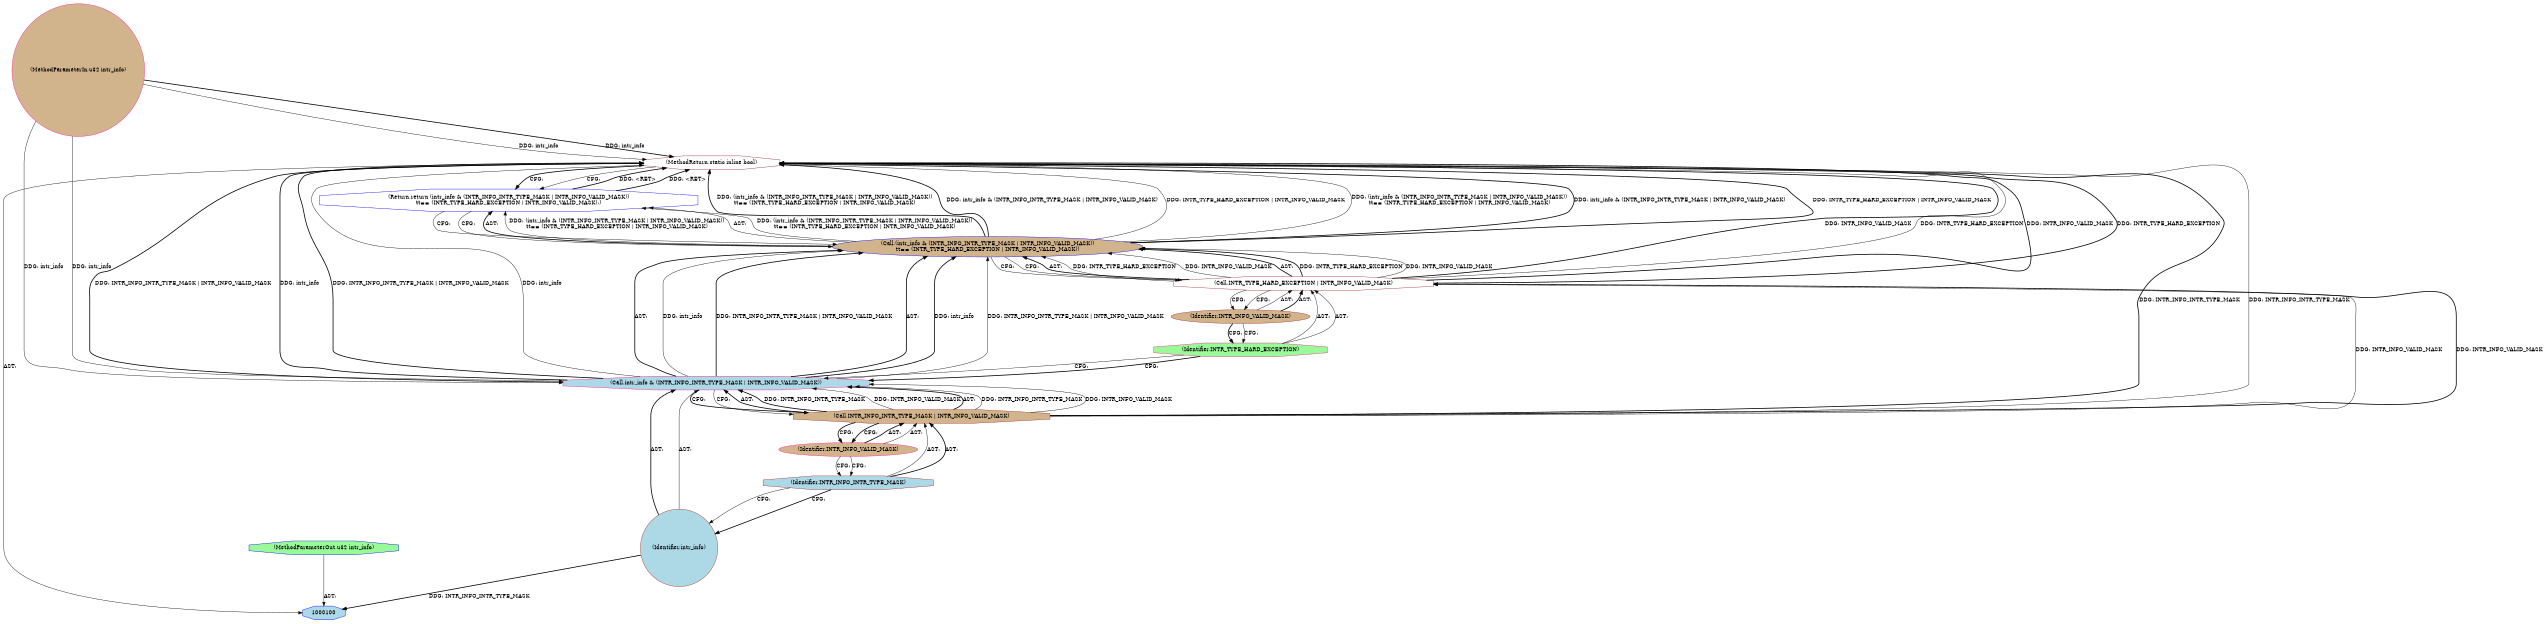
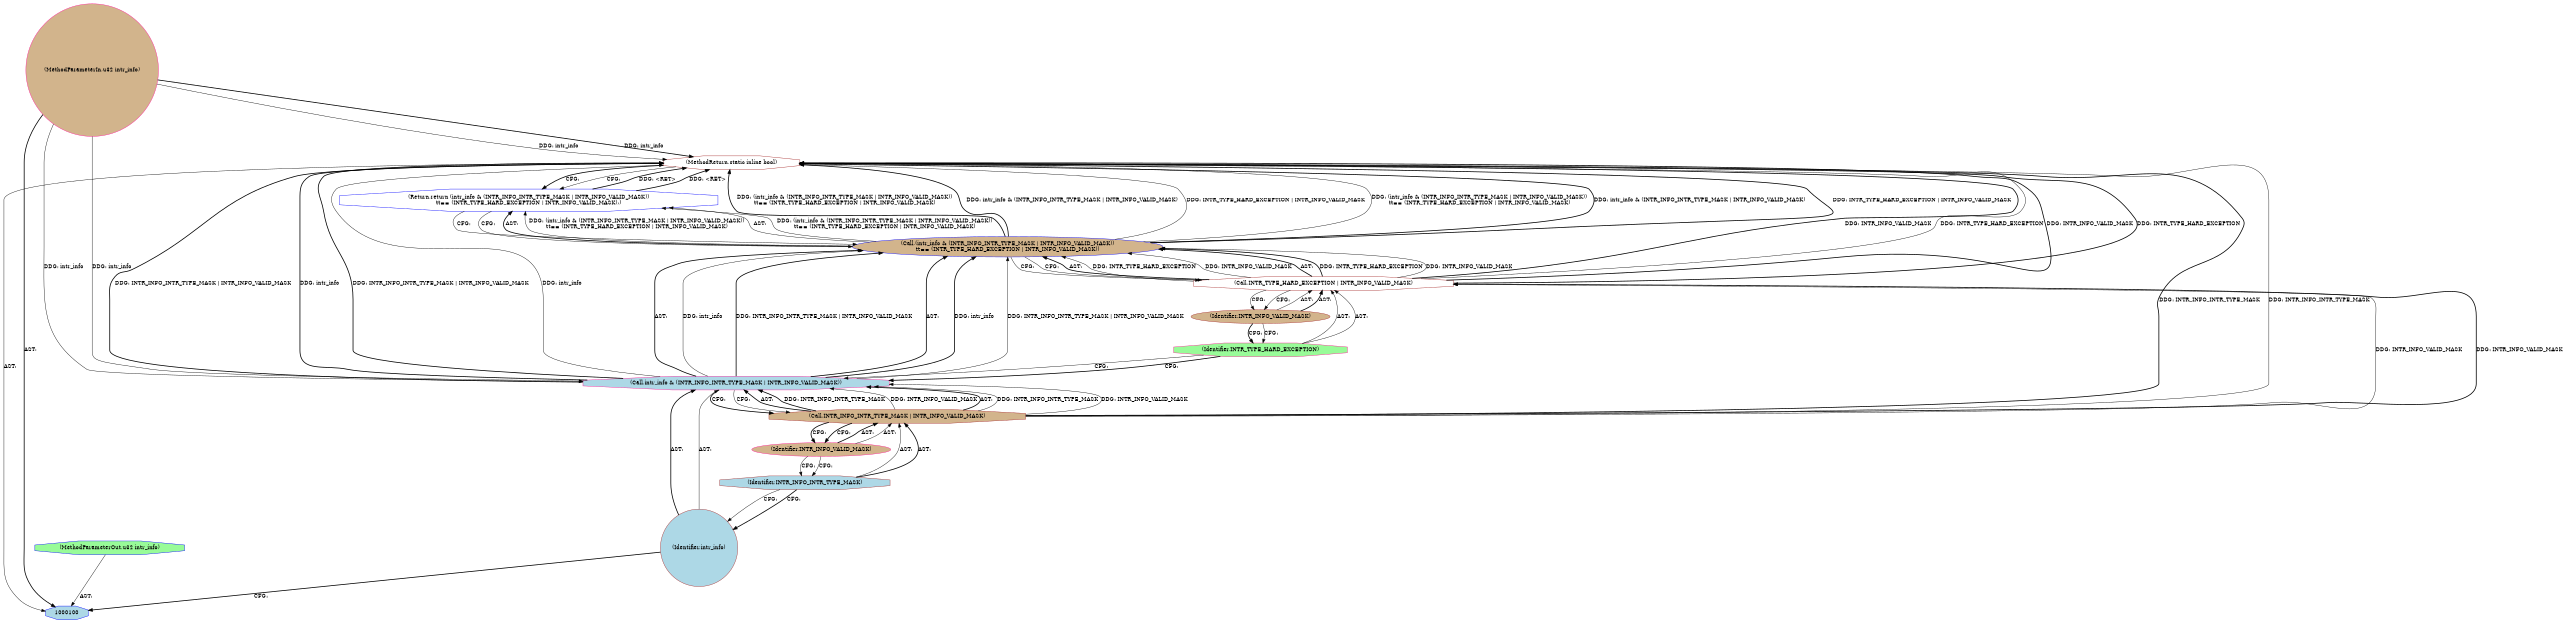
none -> (24, 363)
(480, 596) -> (262, 596)
